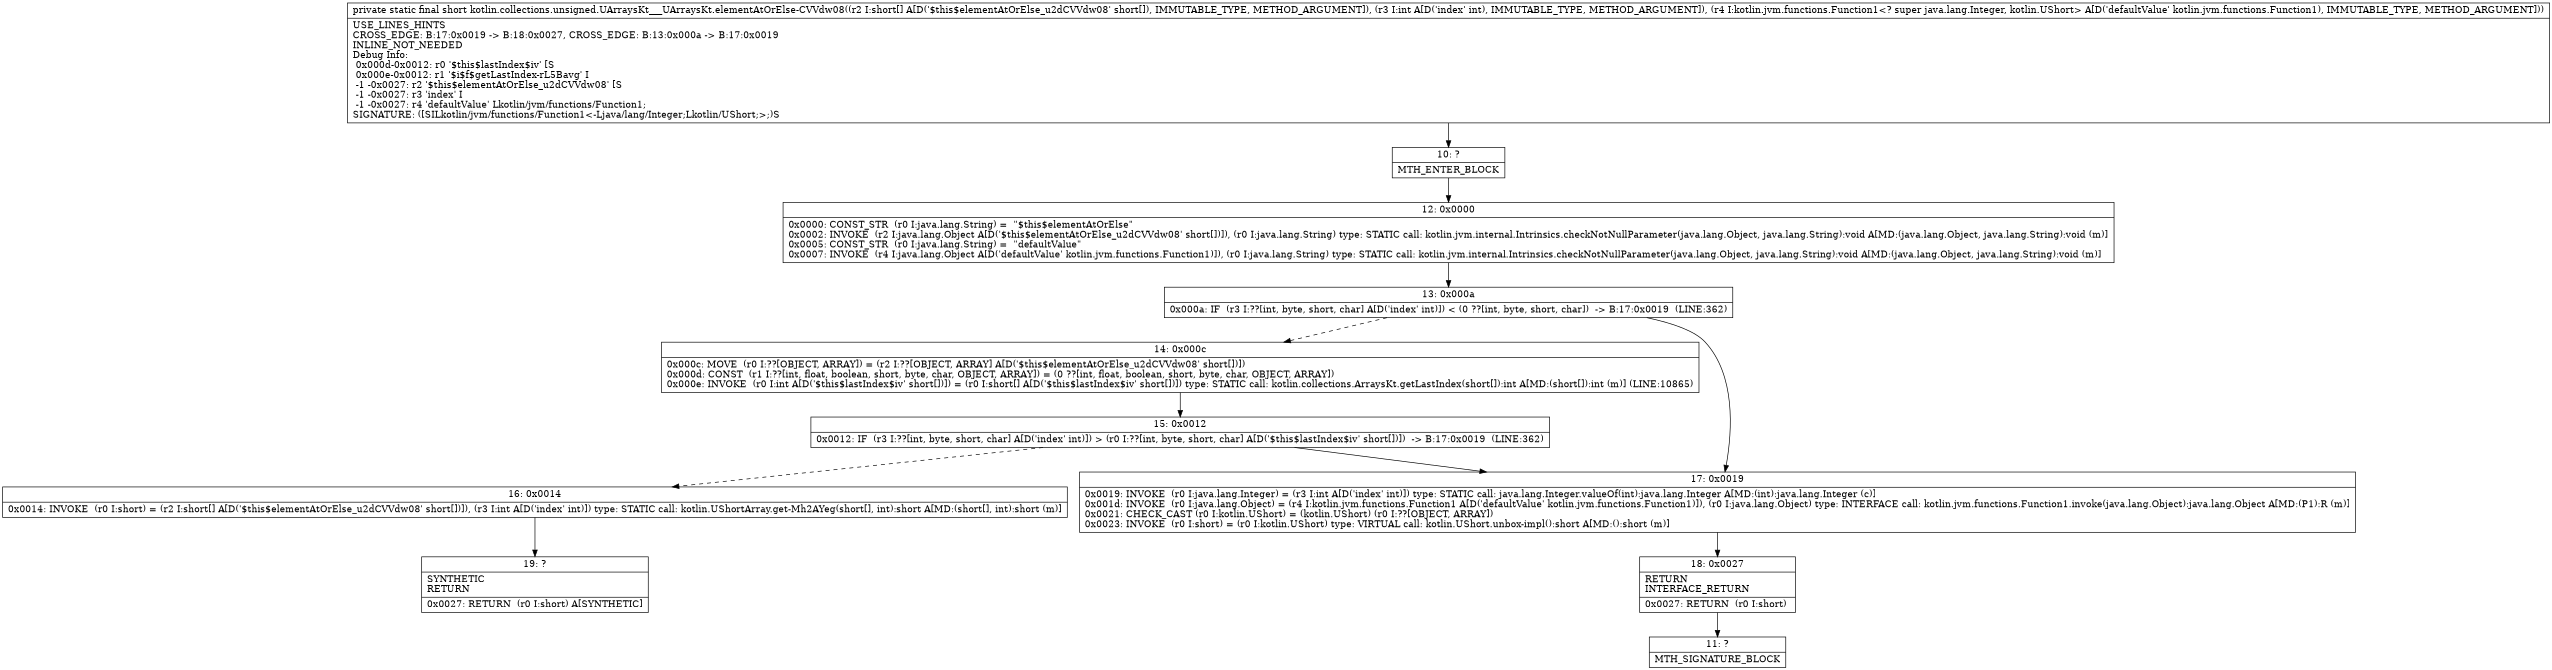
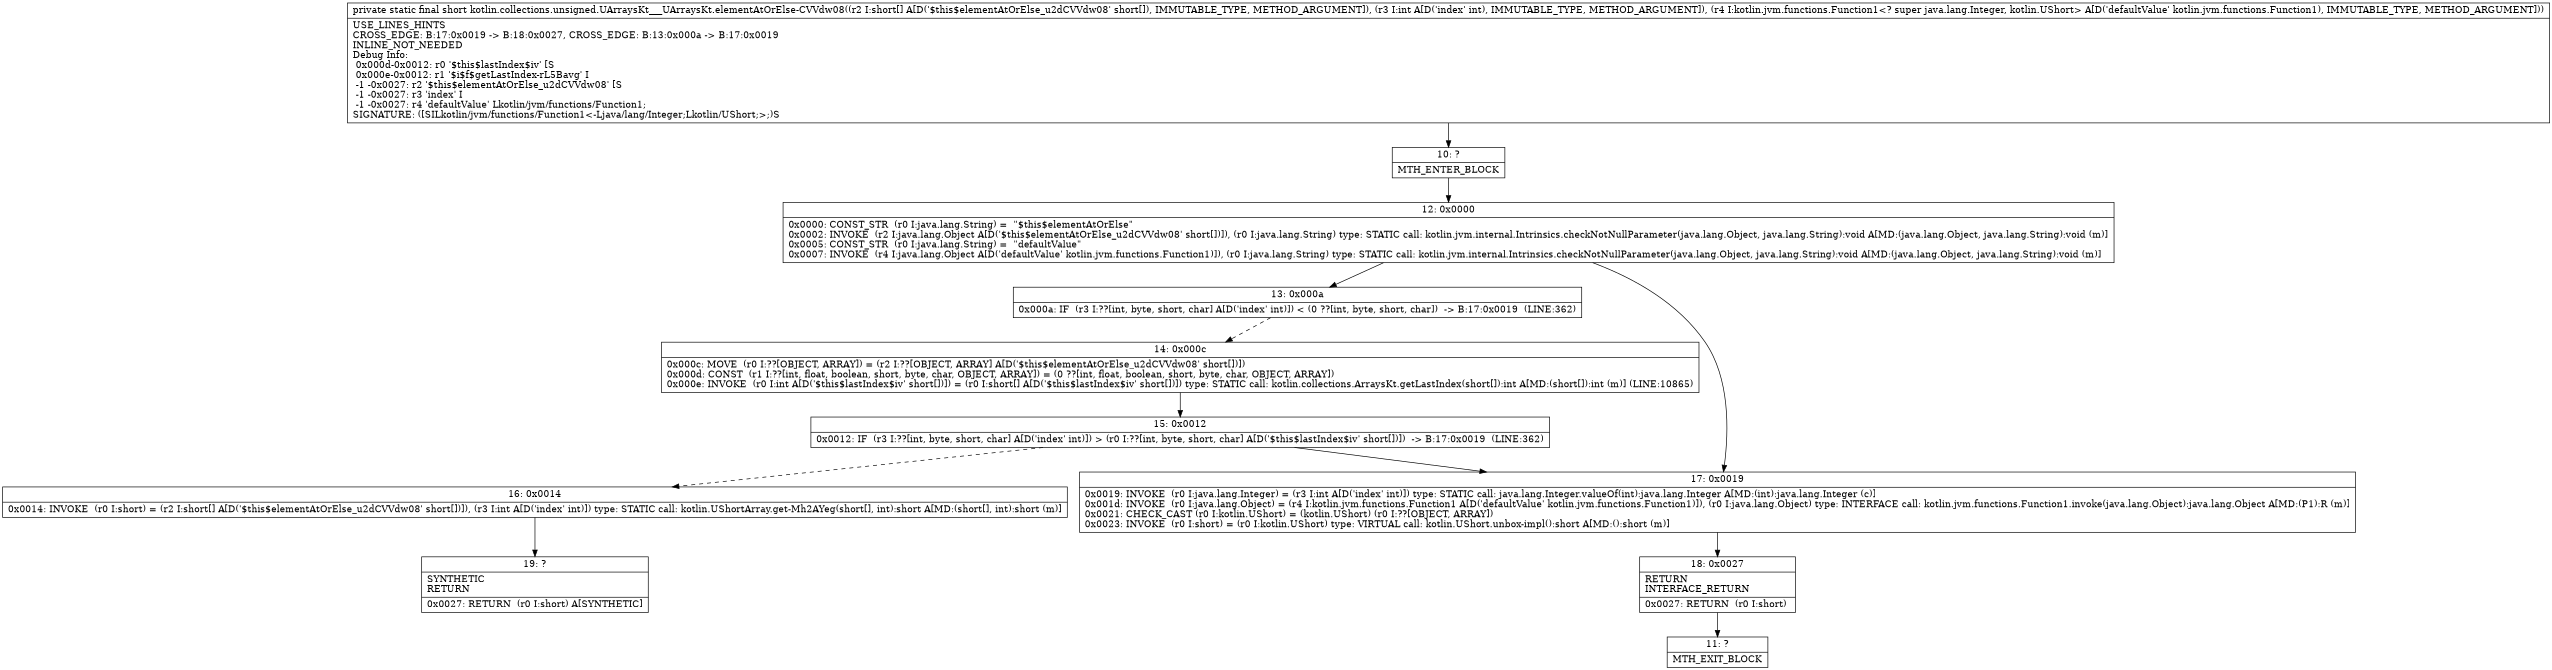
(1722, 370) -> (1701, 337)
(1718, 660) -> (1718, 660)
